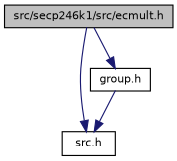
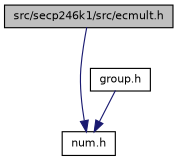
(102, 43) -> none
(89, 144) -> (89, 144)
